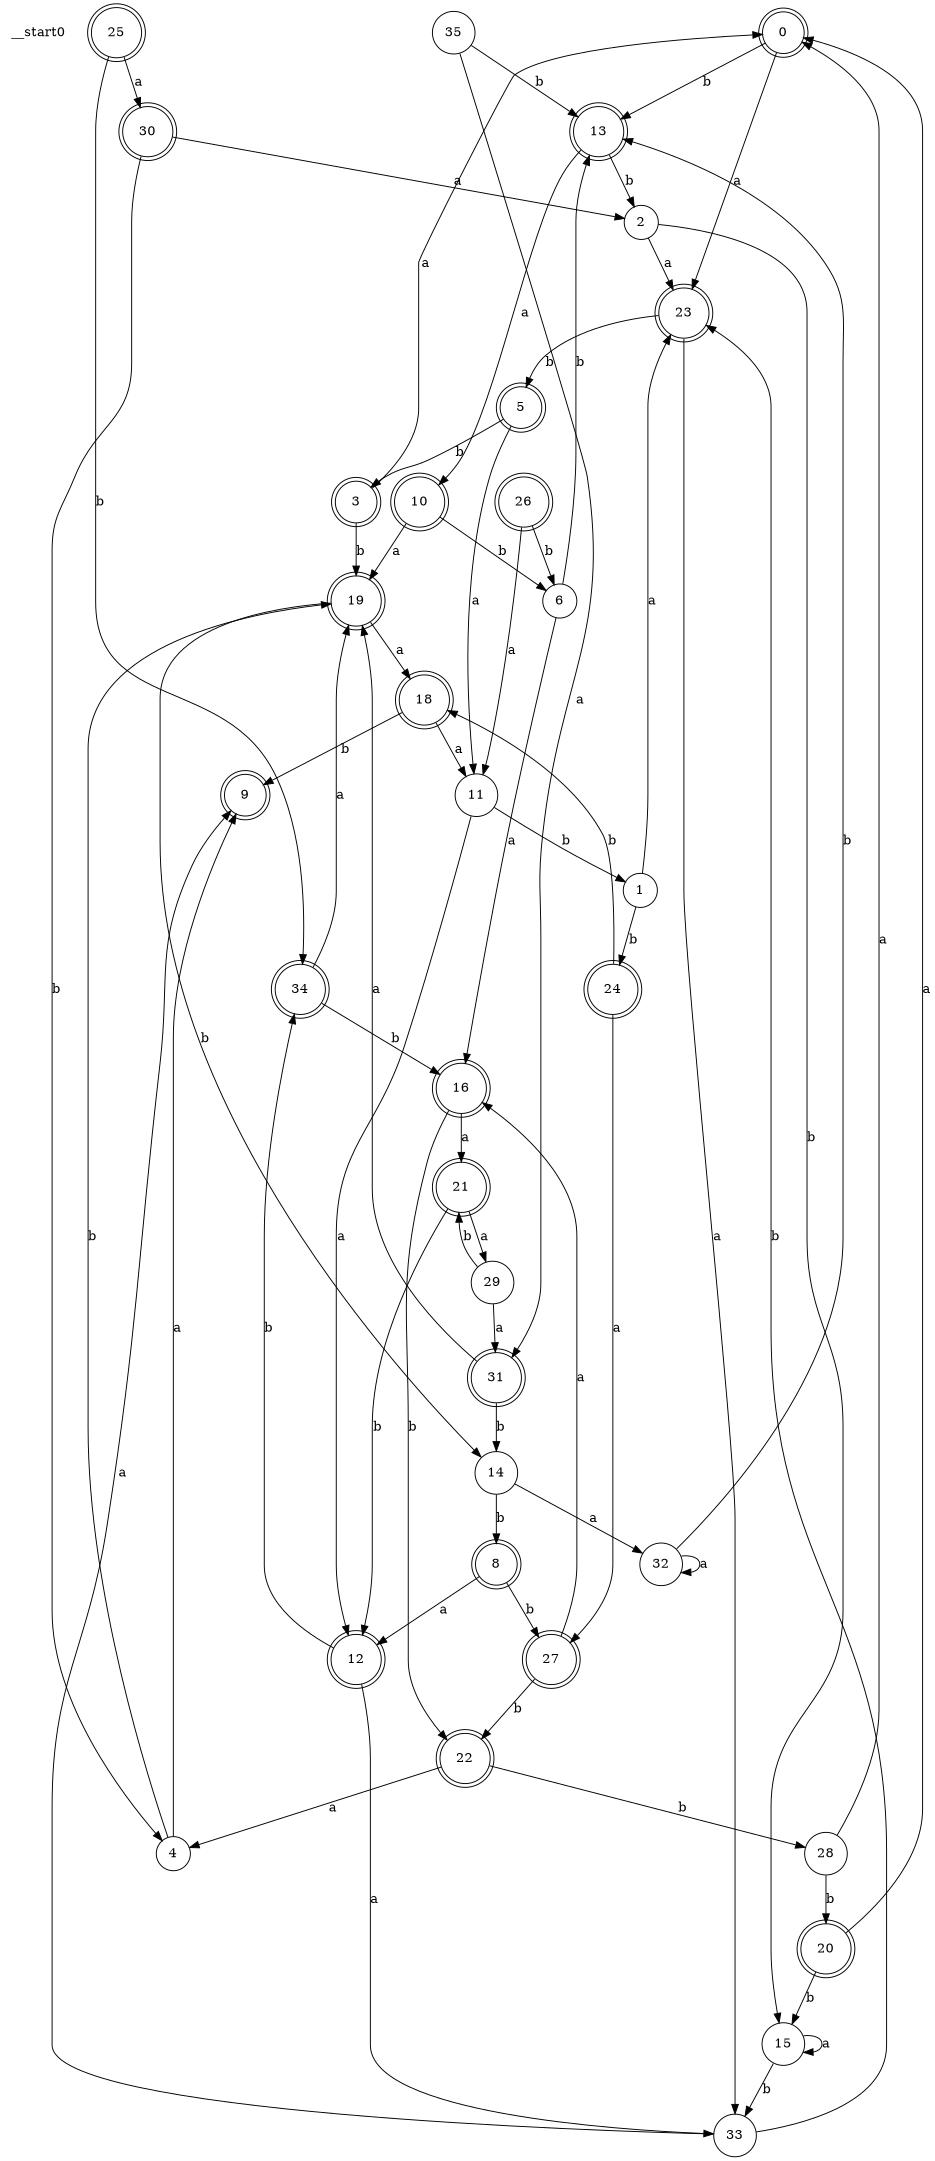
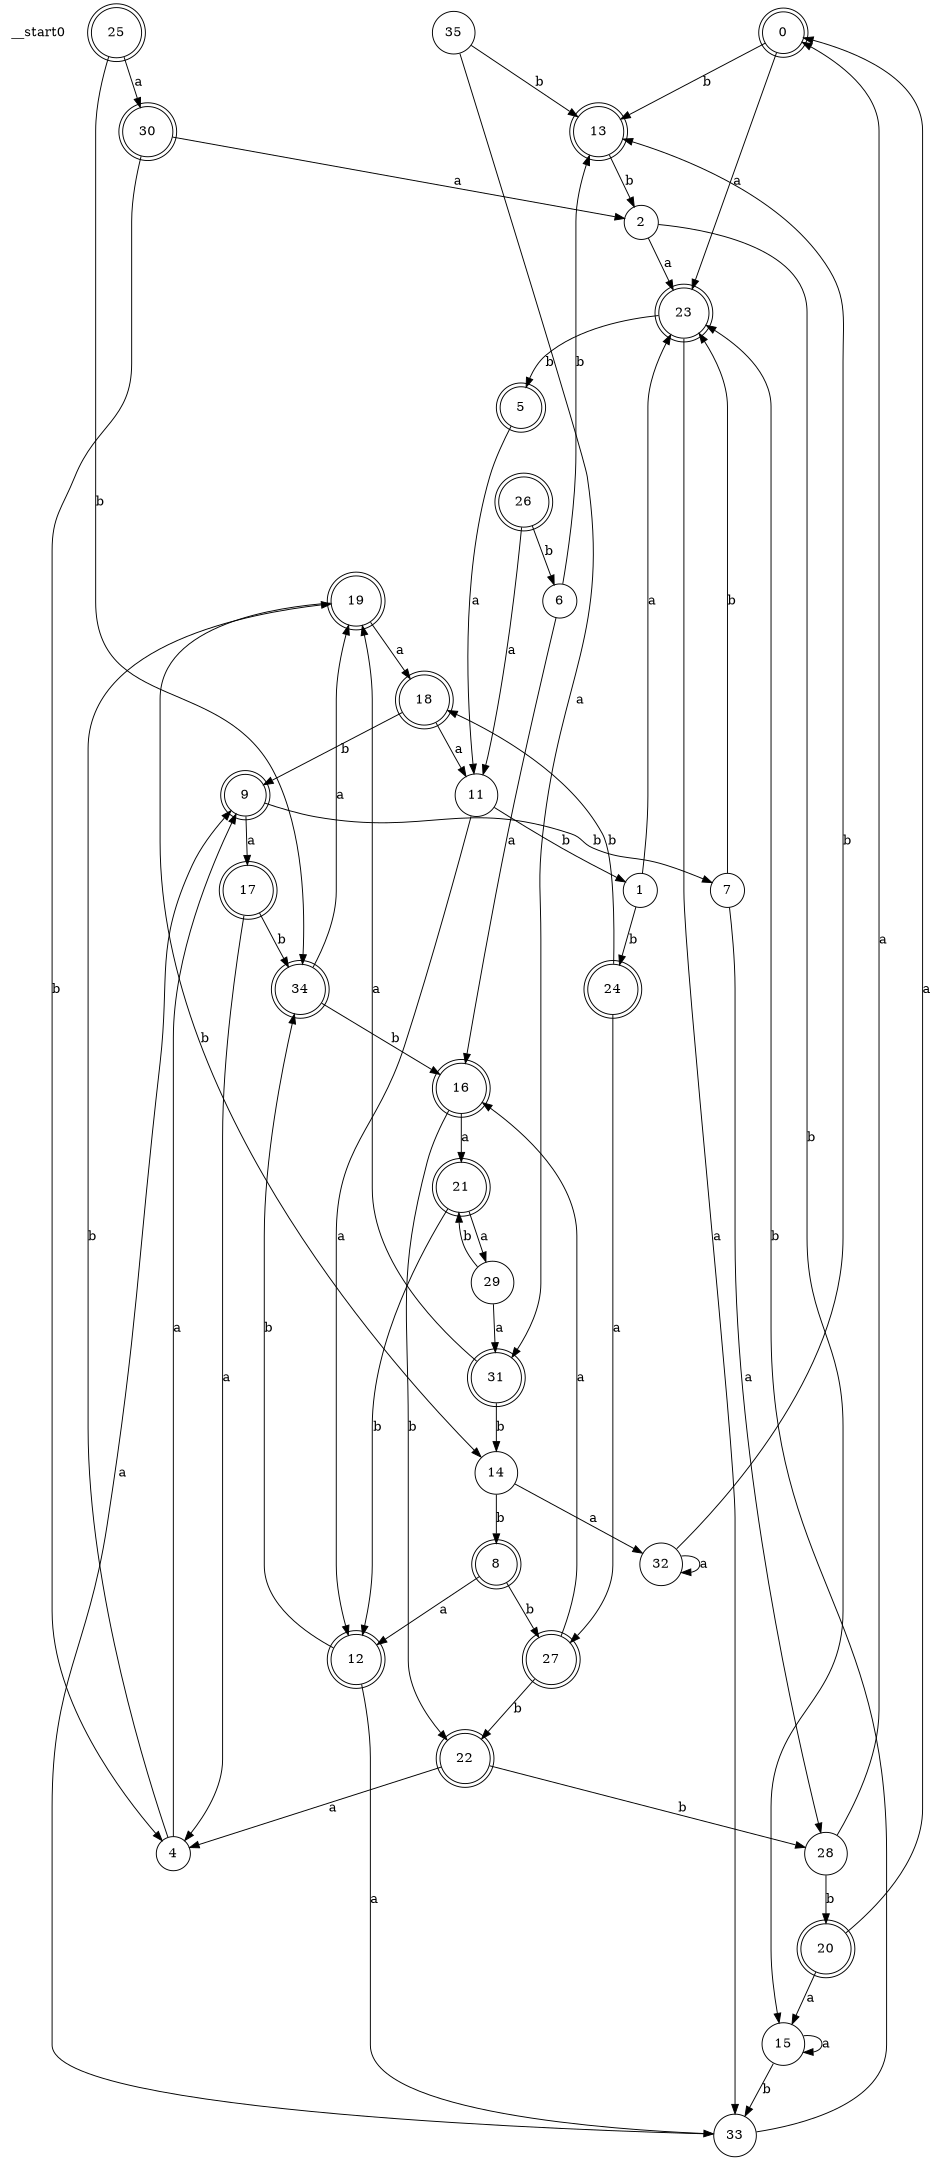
(356, 502) -> none
(420, 502) -> none
none -> (248, 890)
none -> (727, 890)
(811, 1998) -> (811, 1998)
